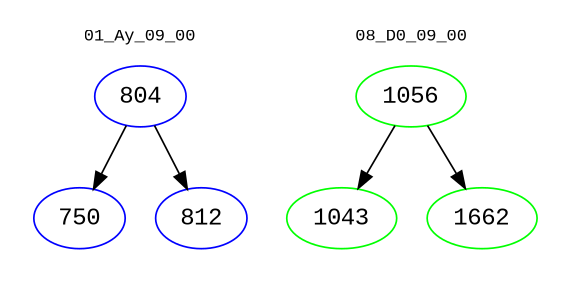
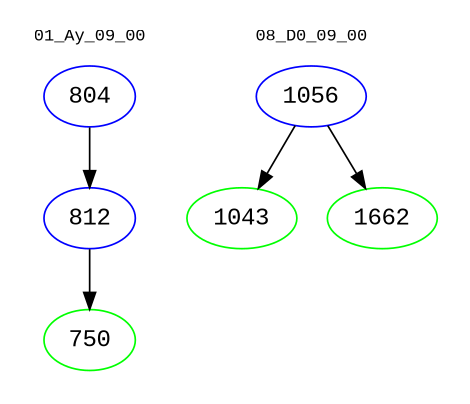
(411, 96) -> (311, 96)
(114, 150) -> (90, 271)
(80, 218) -> (90, 340)
